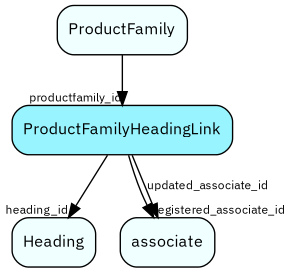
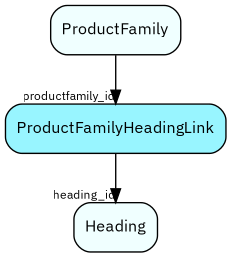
(168, 242) -> none
